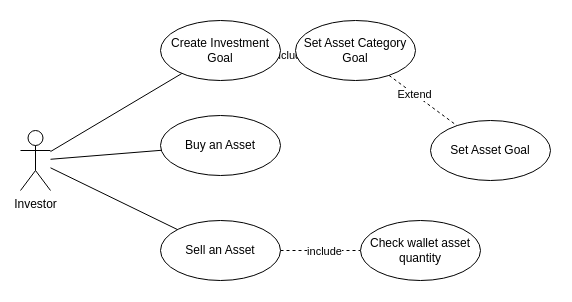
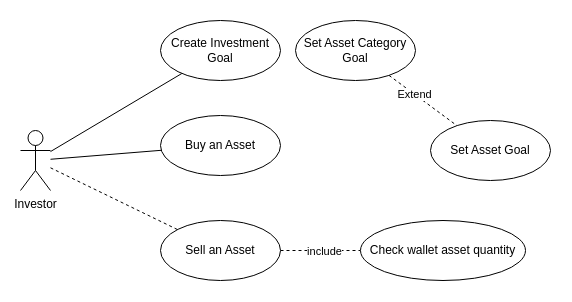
(287, 51) -> none
(113, 198) -> (113, 198)
(421, 251) -> (443, 251)
